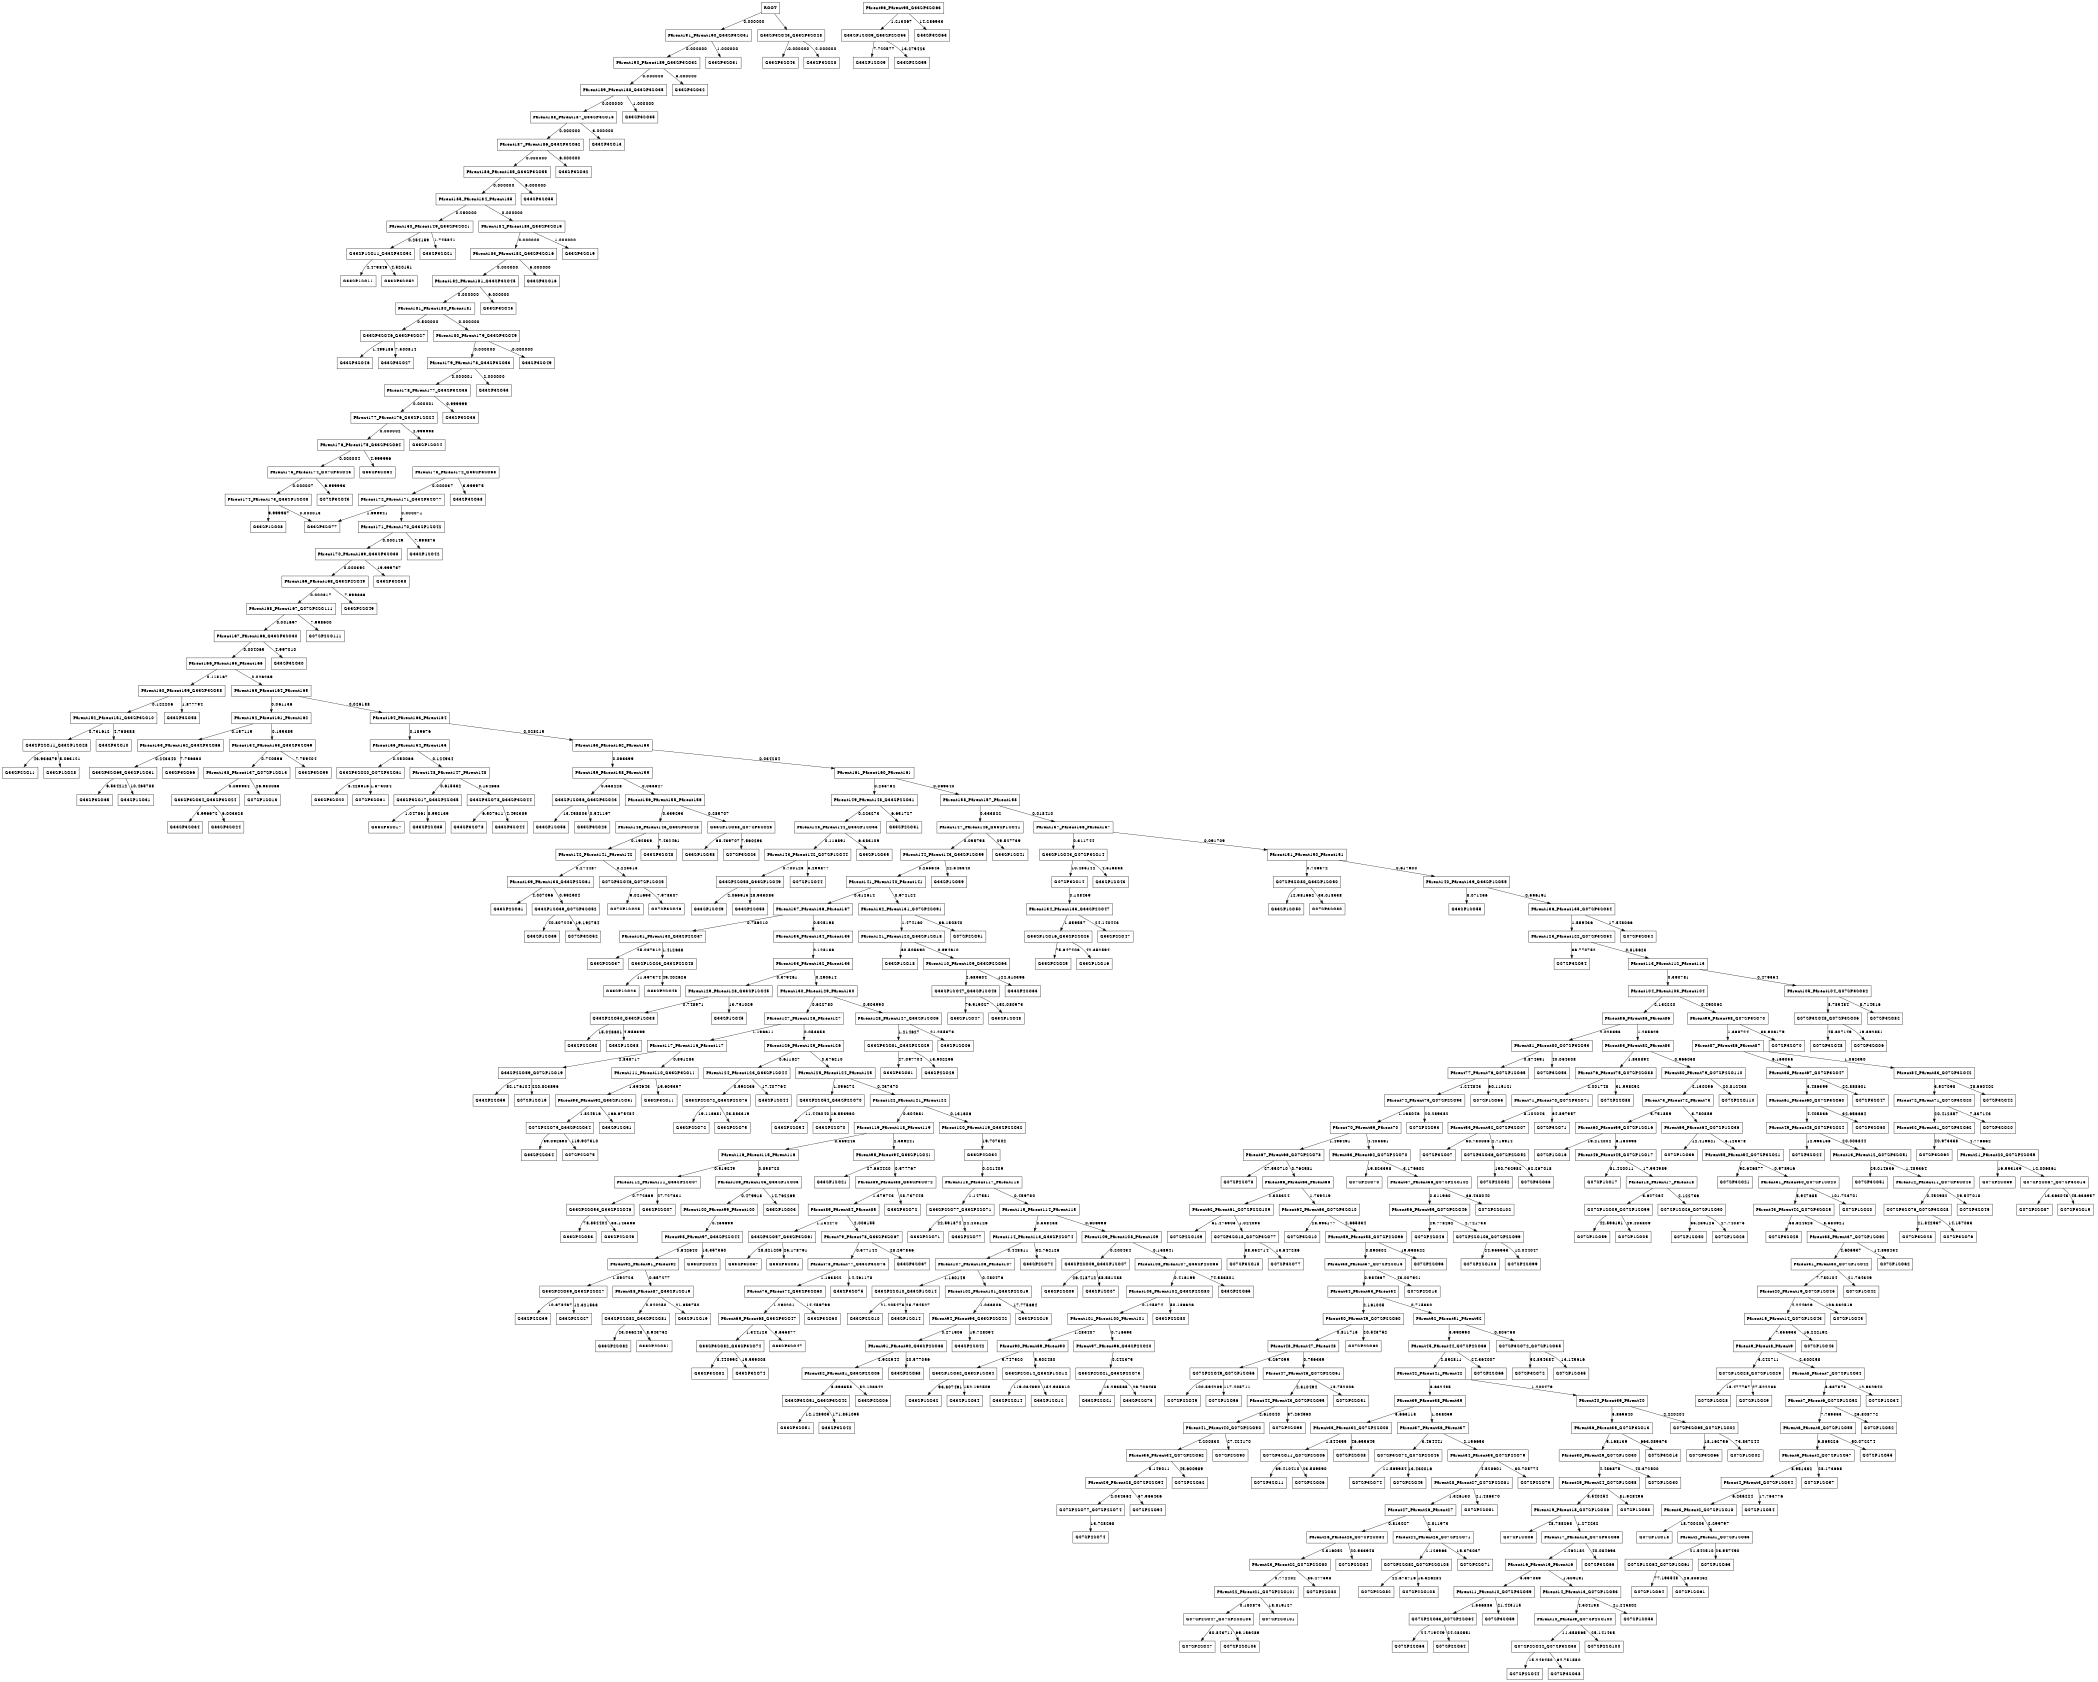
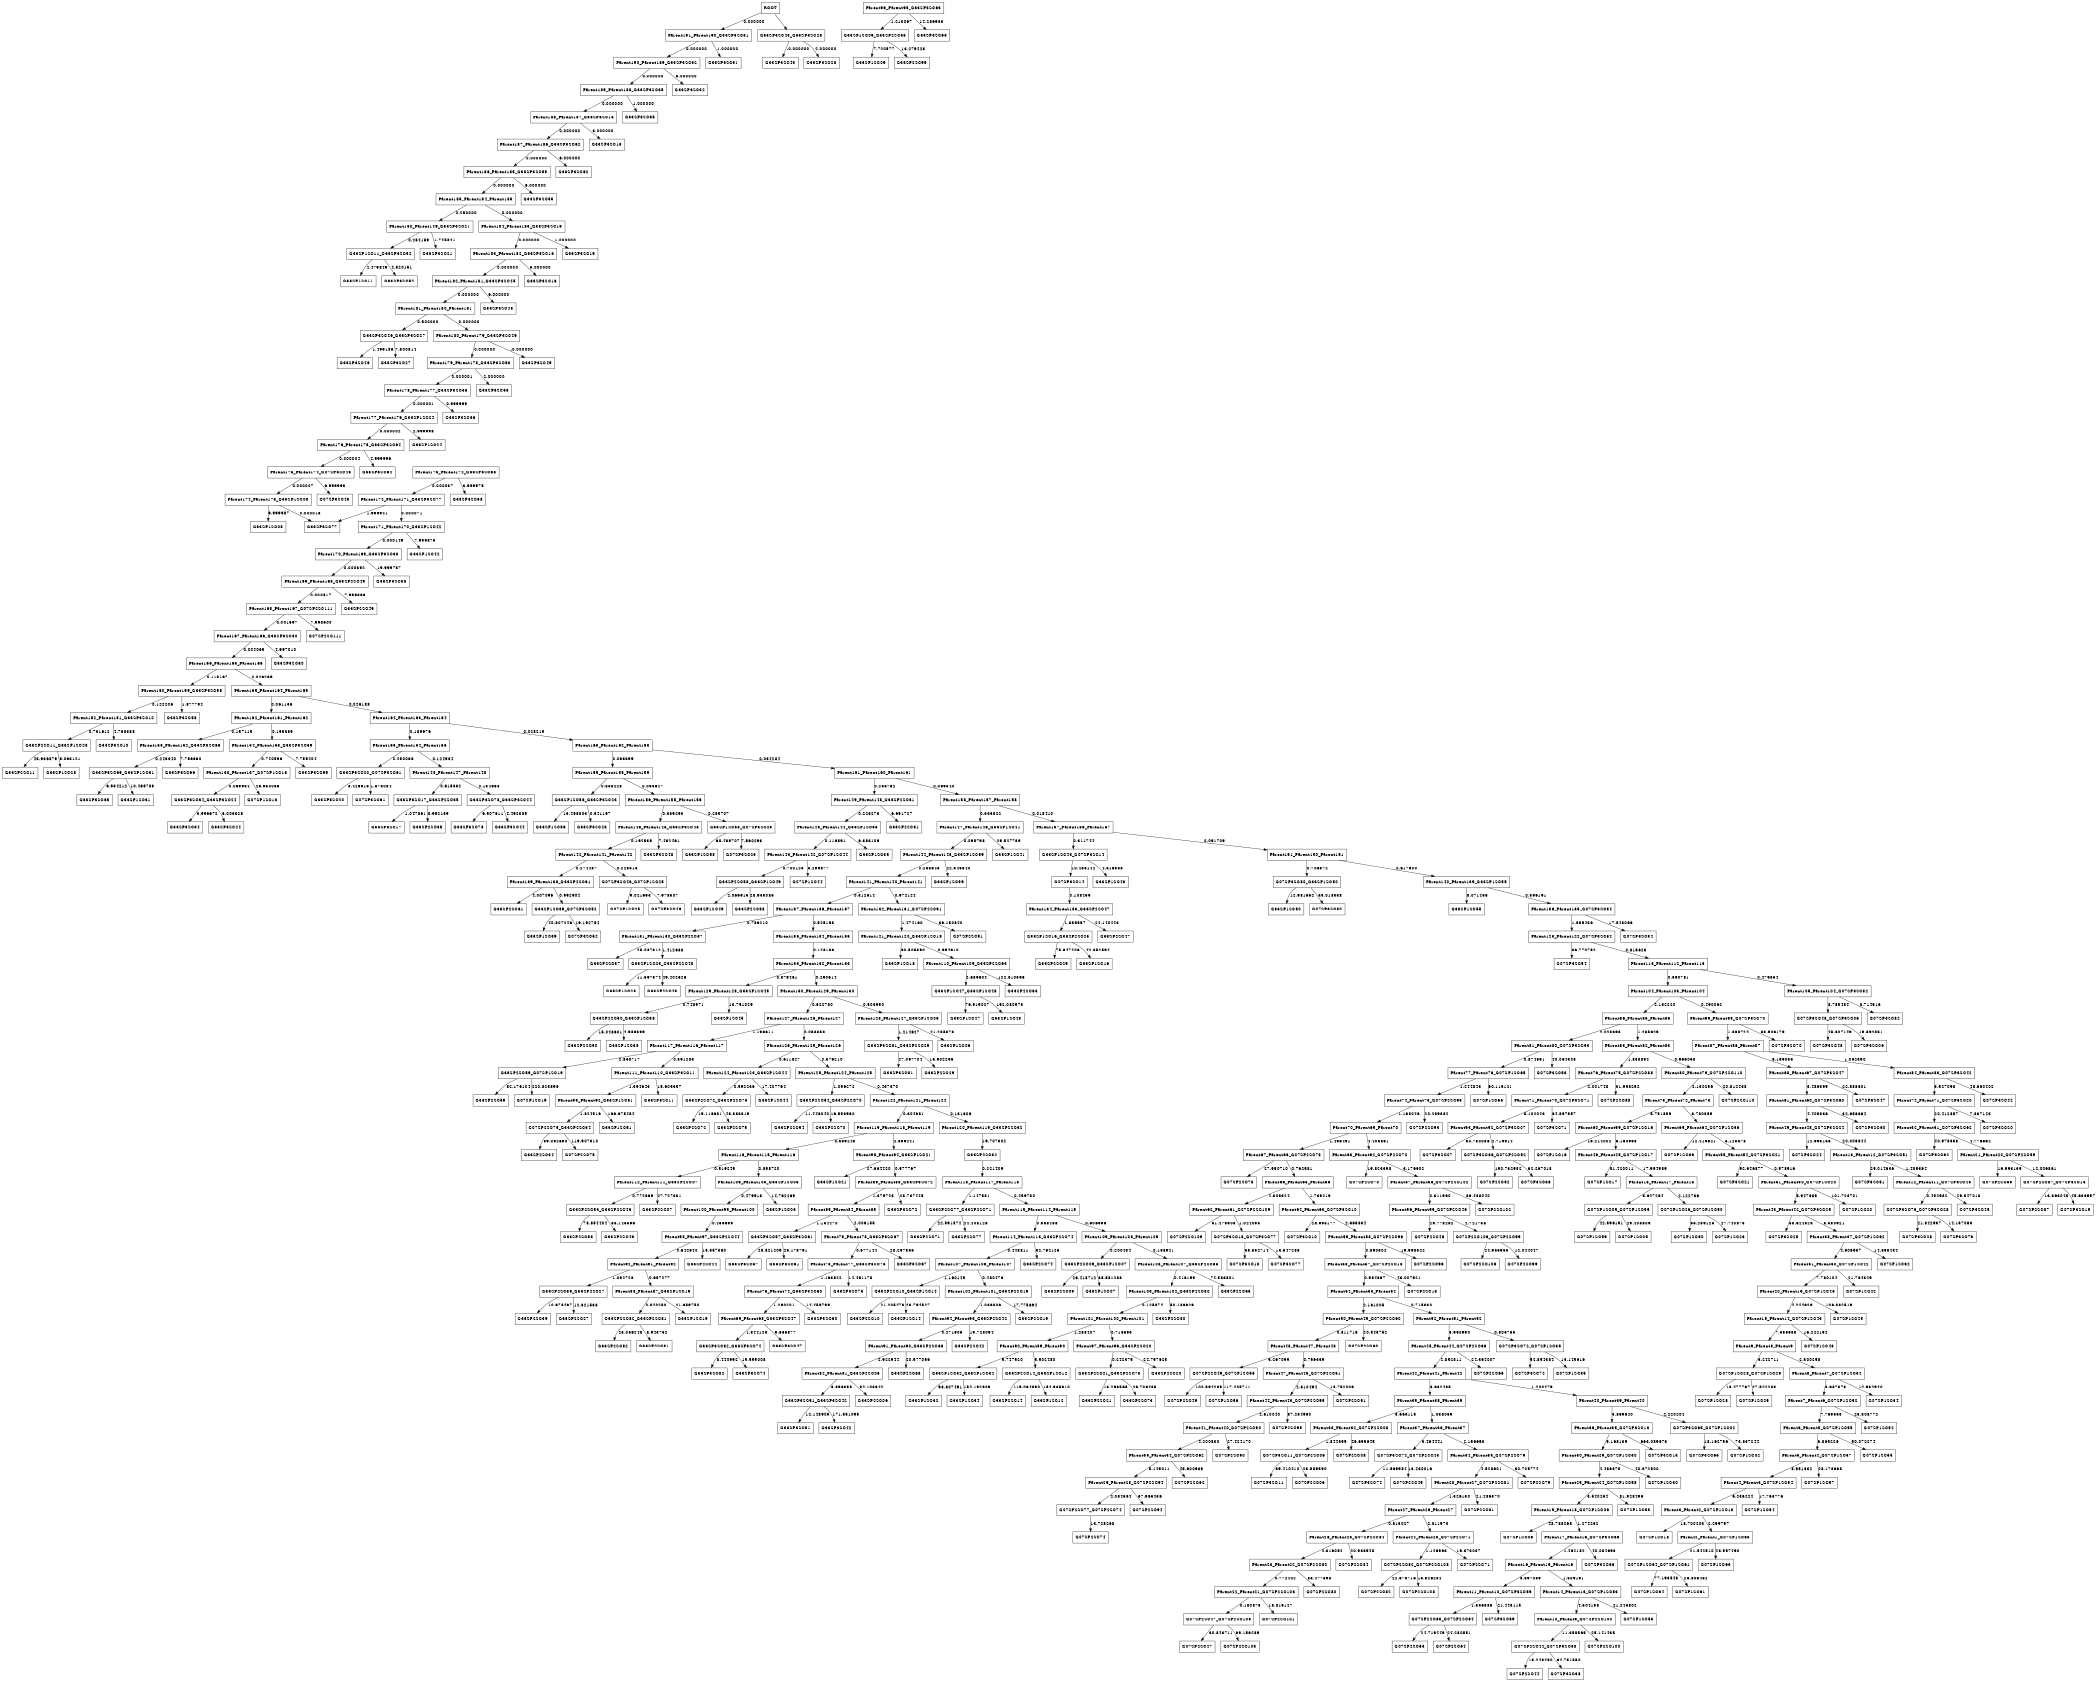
none -> (1167, 1374)
(1256, 1592) -> (1256, 1592)
